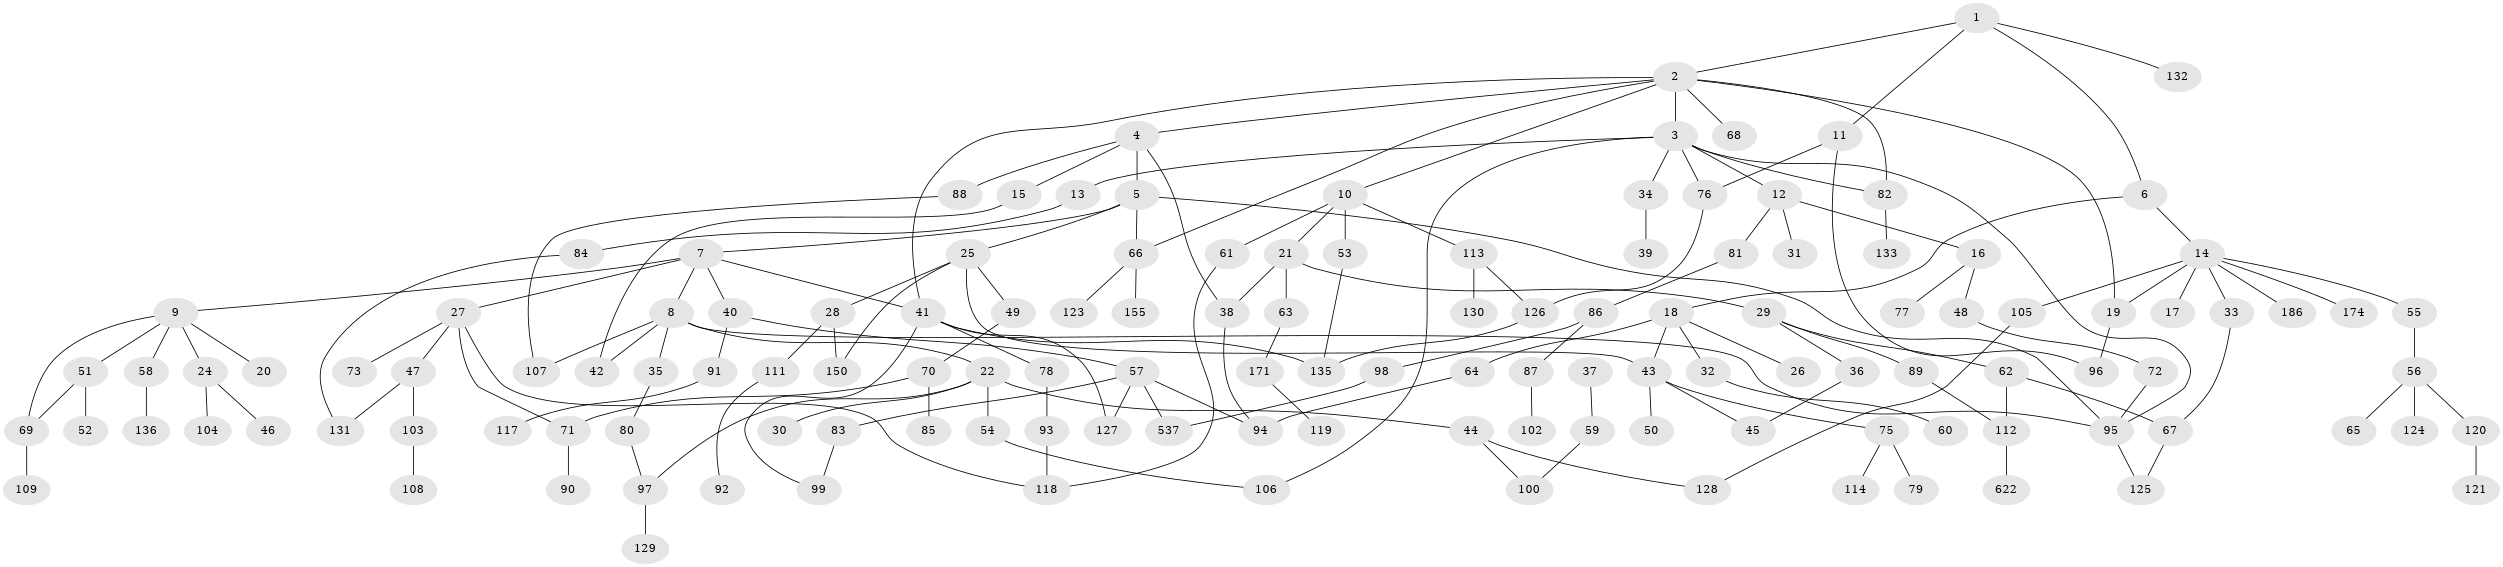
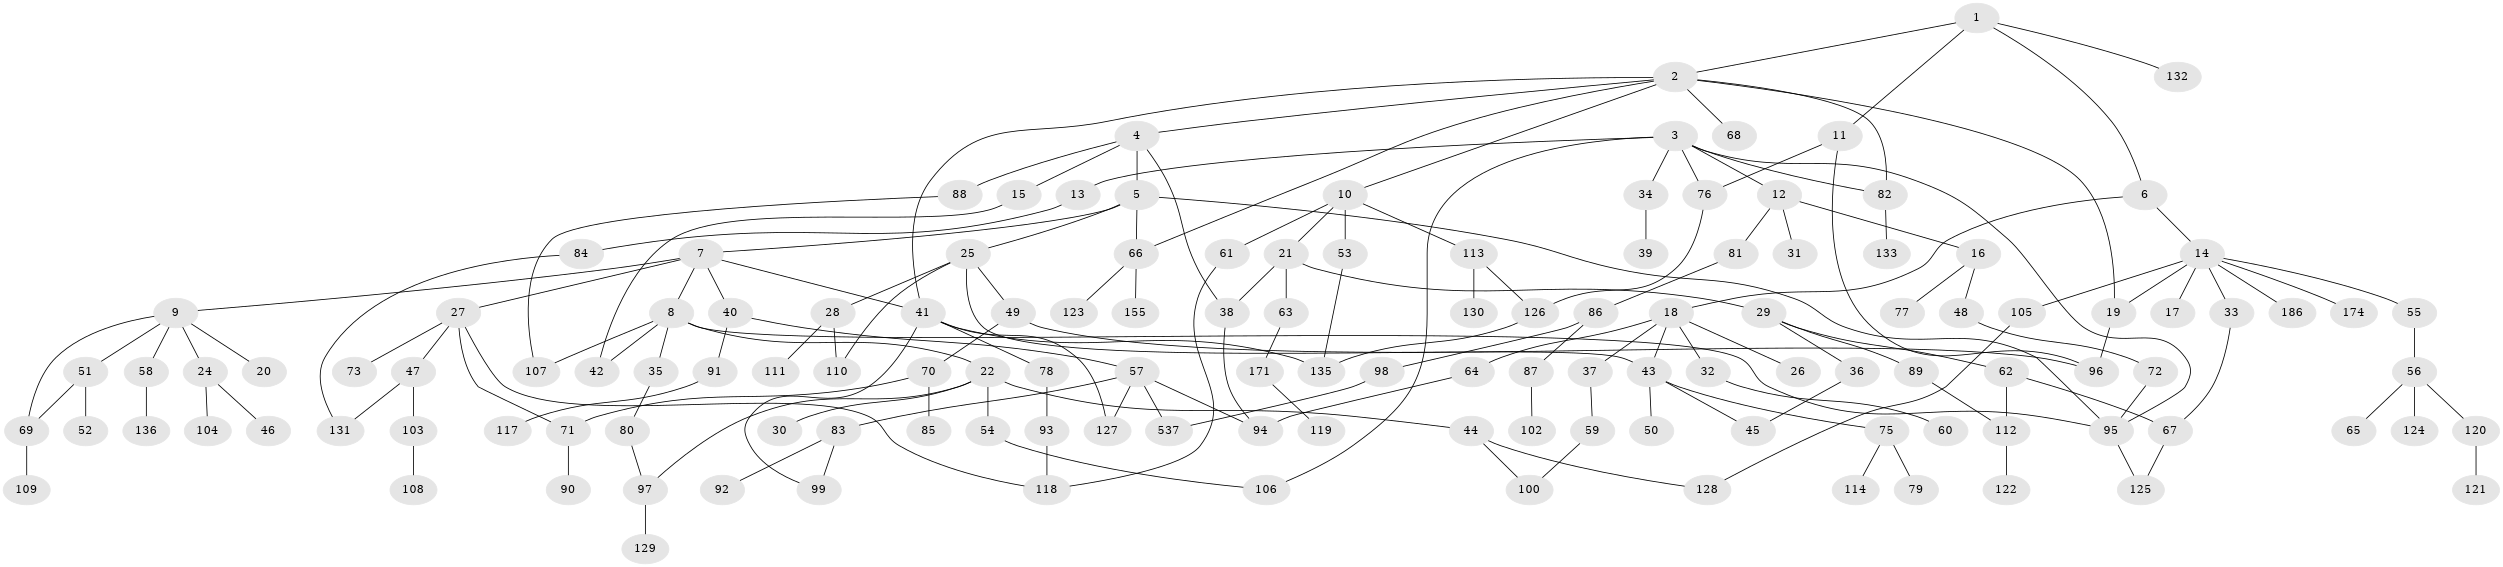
(1675, 107) -> none
none -> (1638, 337)
none -> (1605, 350)
(837, 372) -> (837, 372)
(721, 421) -> (781, 461)
(2006, 490) -> (2006, 490)
